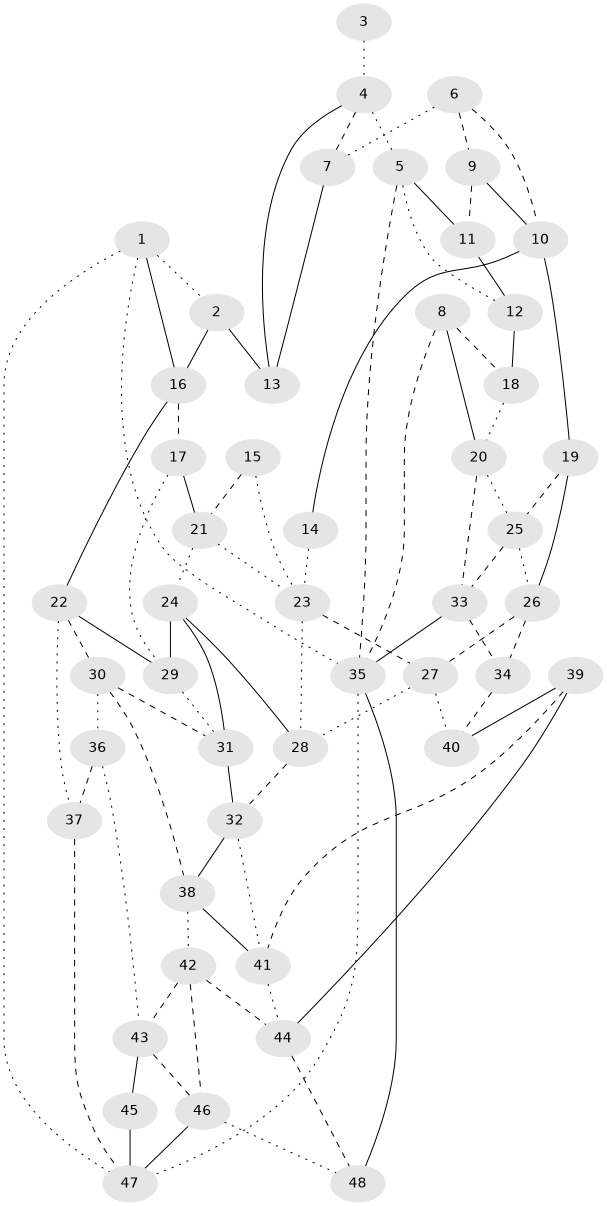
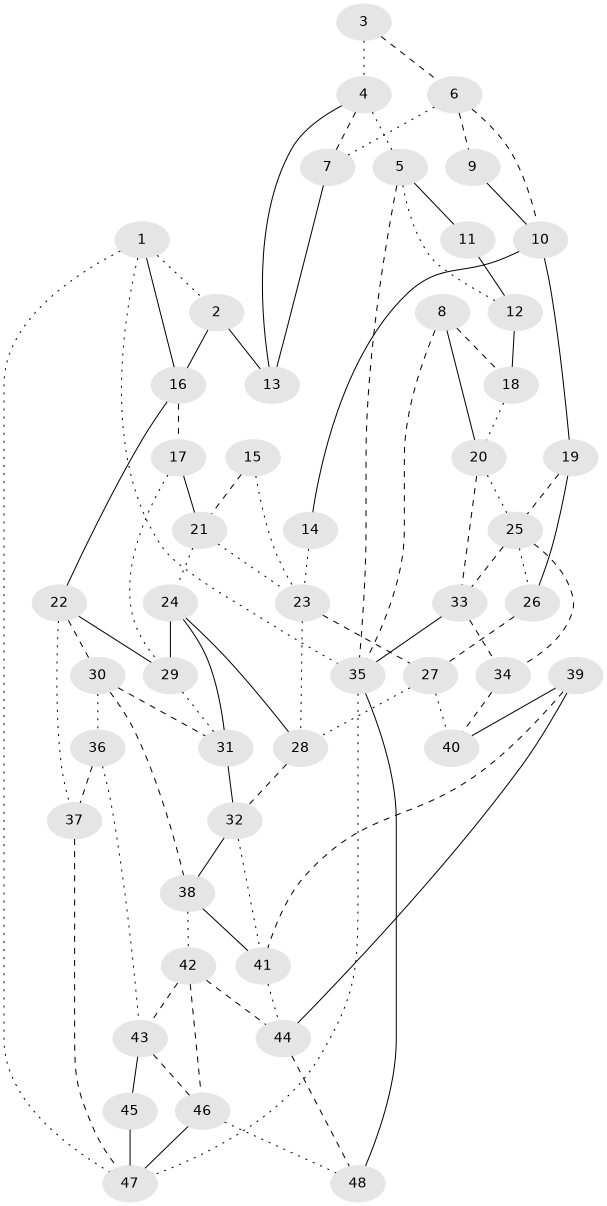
none -> (409, 59)
(470, 204) -> none
(518, 639) -> (573, 607)
